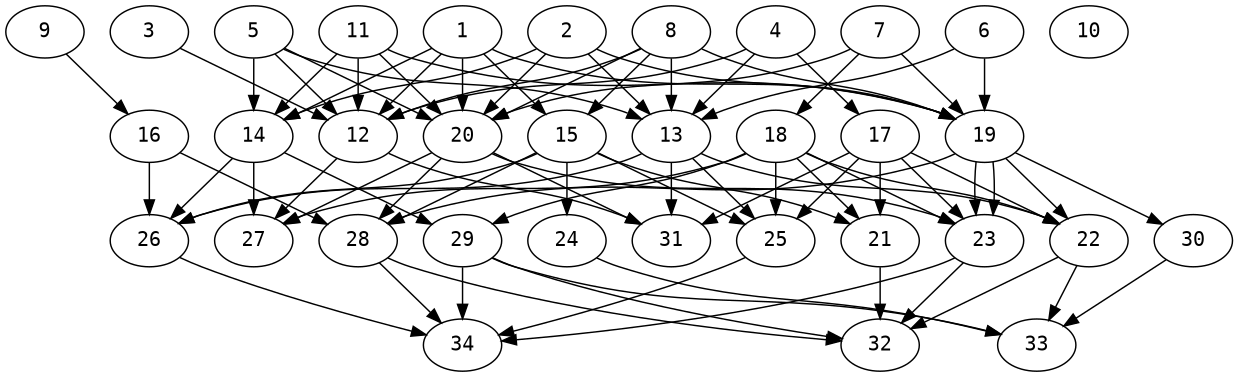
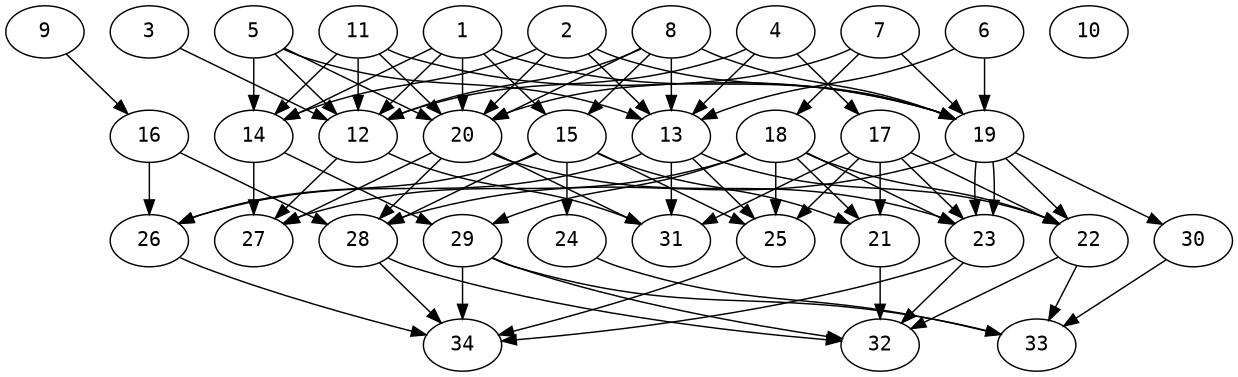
(207, 183) -> none
